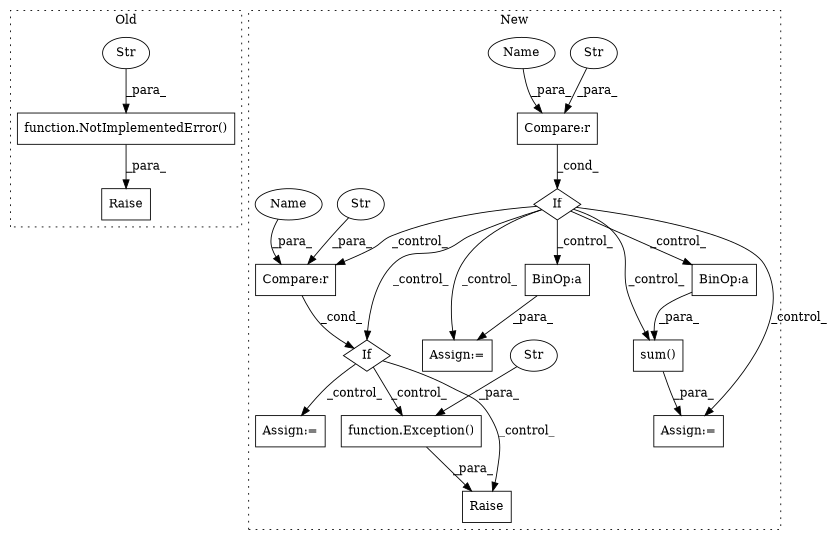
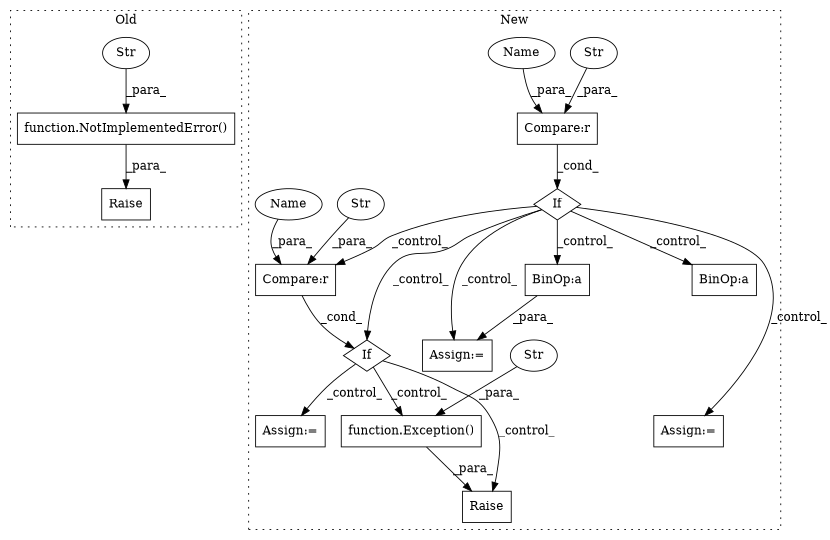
(658, 356) -> none
